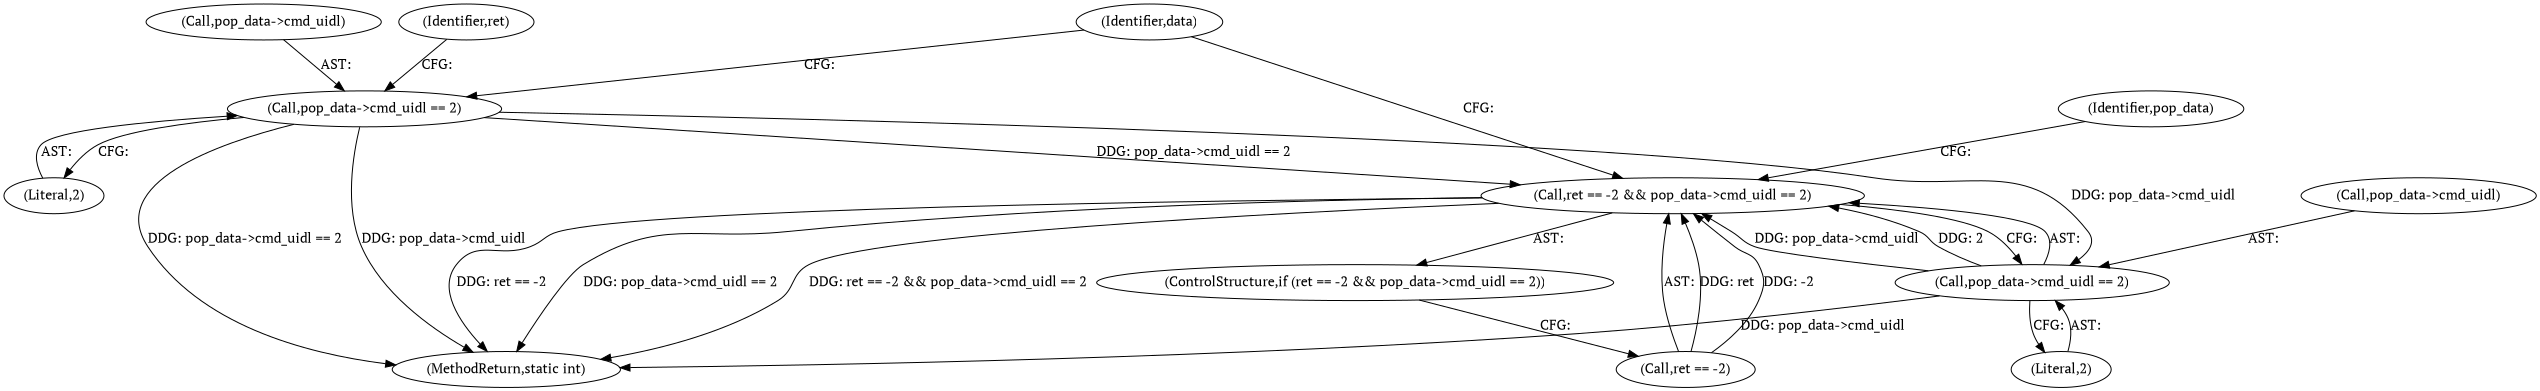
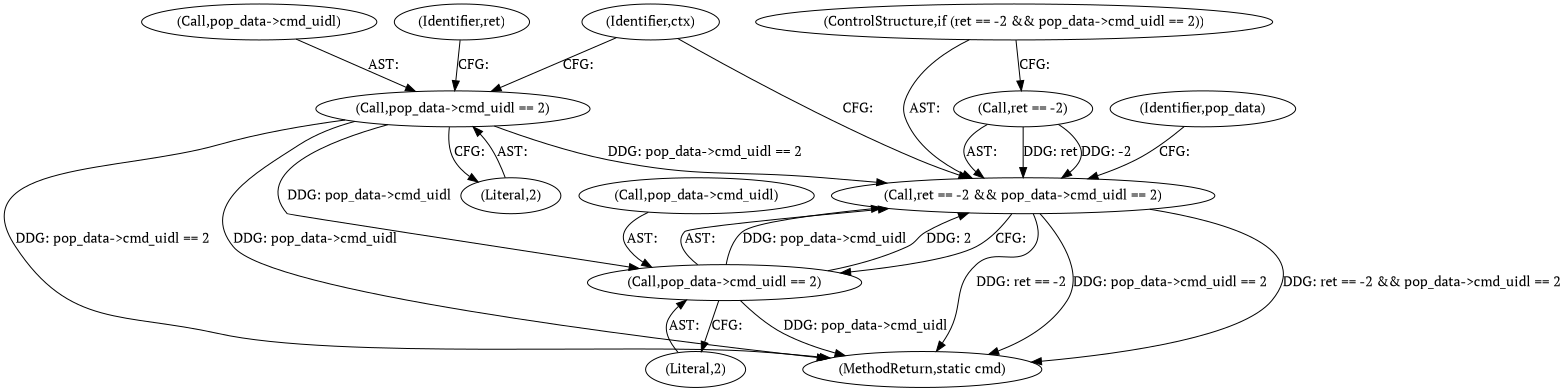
(1149, 22) -> (651, 22)
(1519, 238) -> (904, 105)
(506, 369) -> (922, 369)
